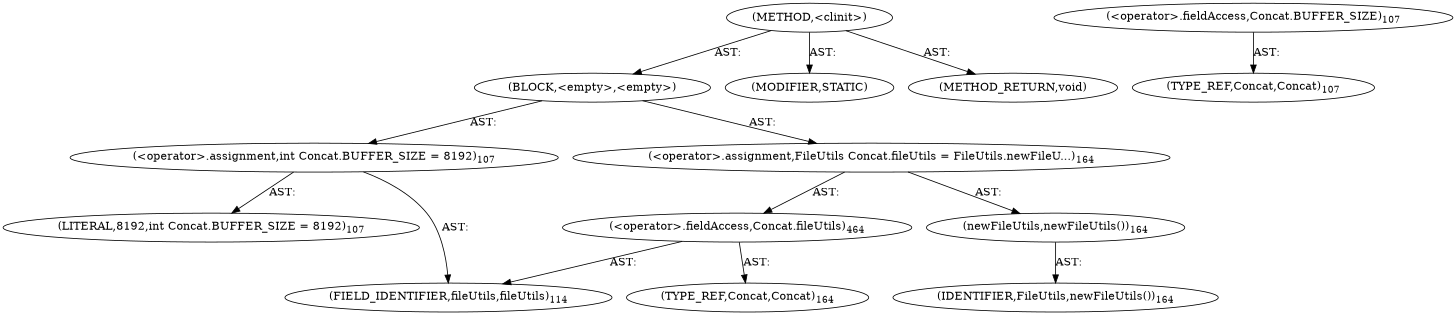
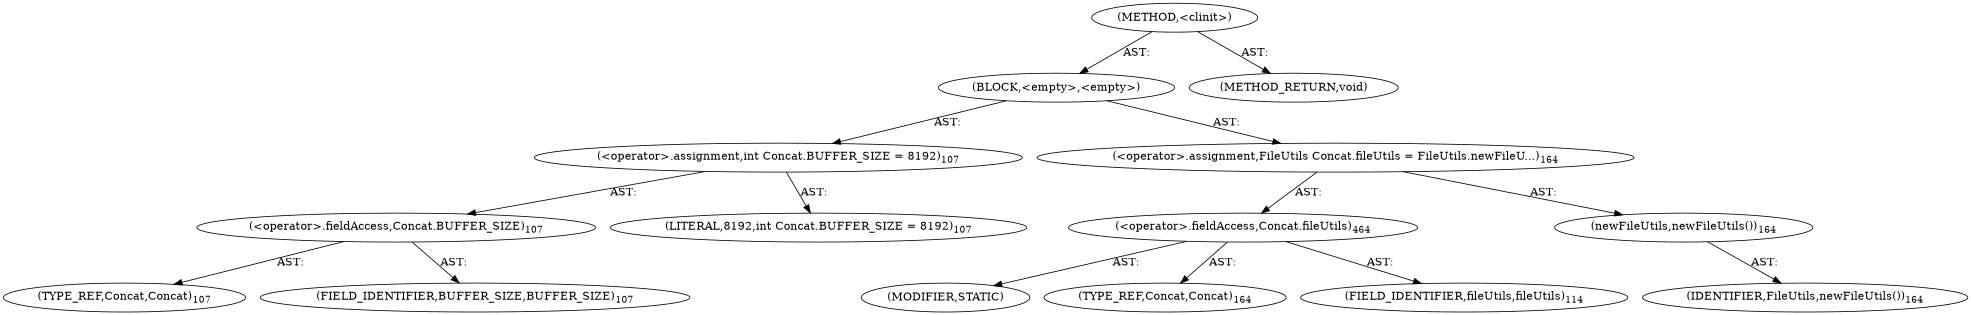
(810, 49) -> (1094, 263)
(423, 209) -> (591, 192)
none -> (475, 298)
